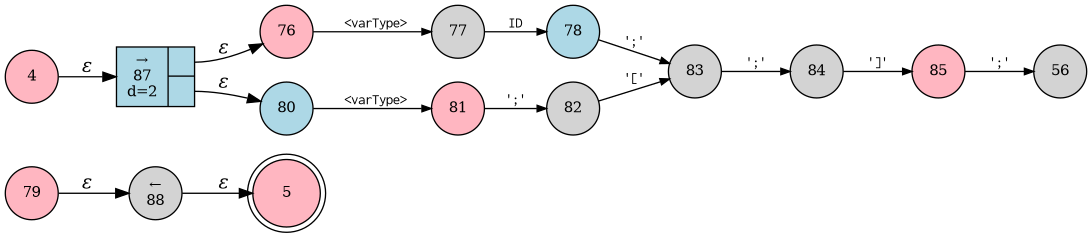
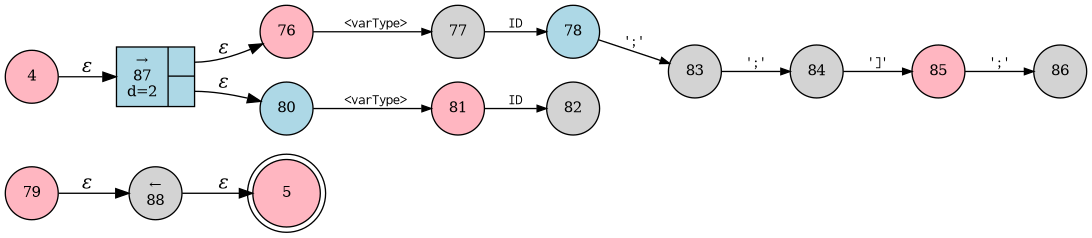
(1060, 71) -> (1060, 71)
(629, 91) -> none
(516, 101) -> (516, 101)
